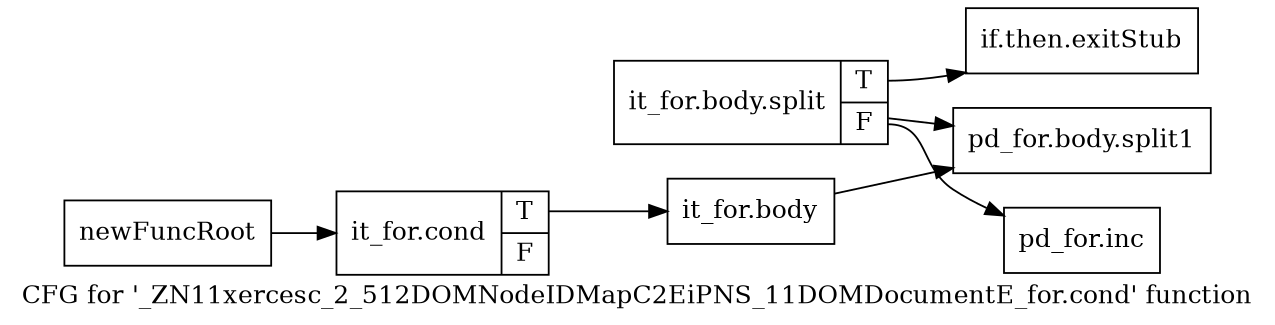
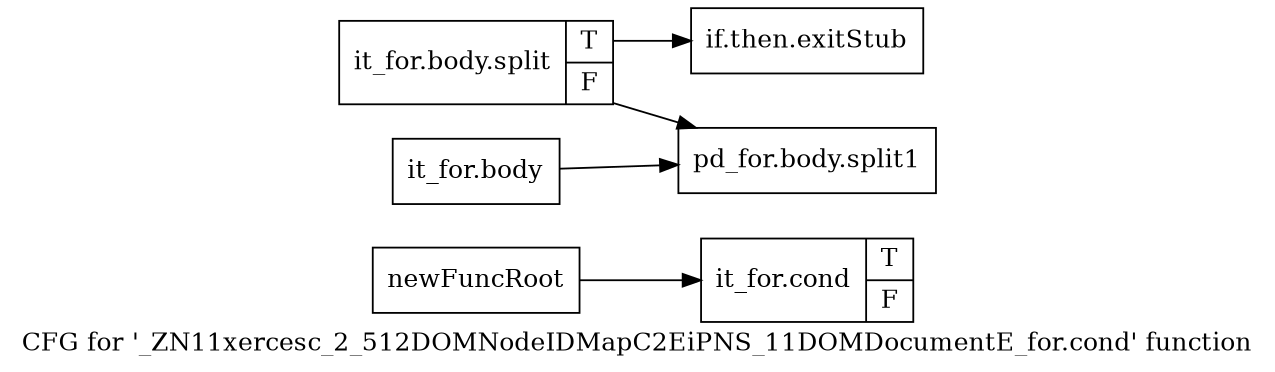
(599, 211) -> none
(1082, 240) -> none
